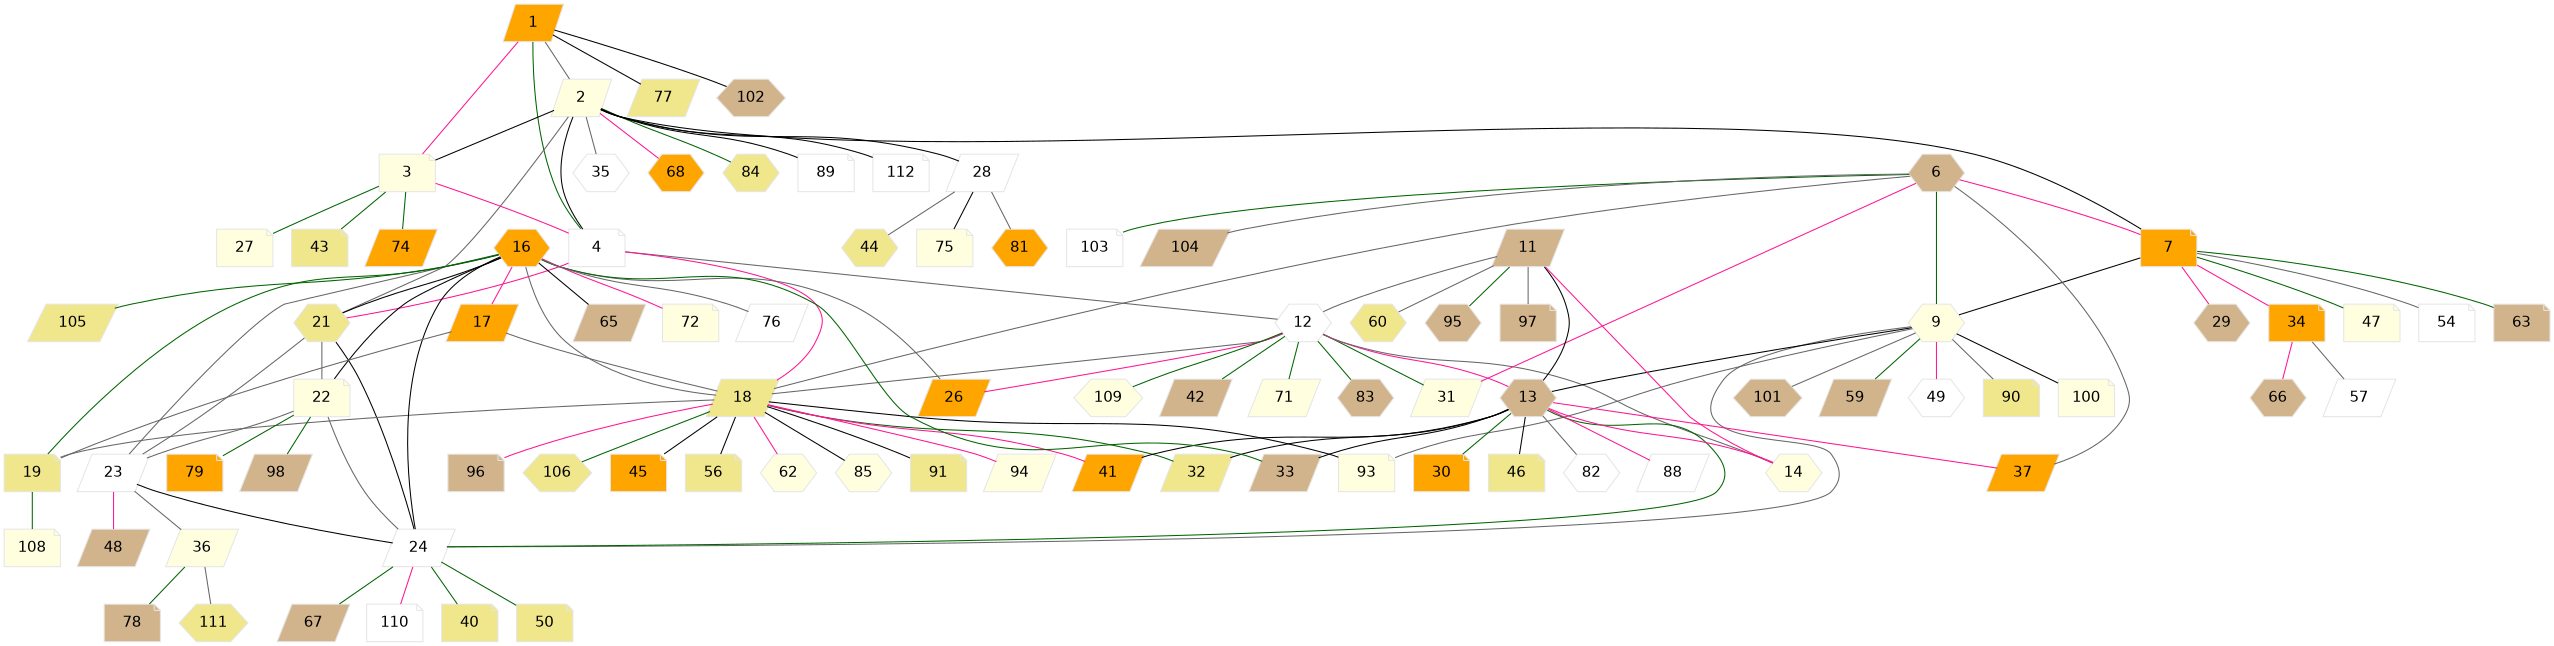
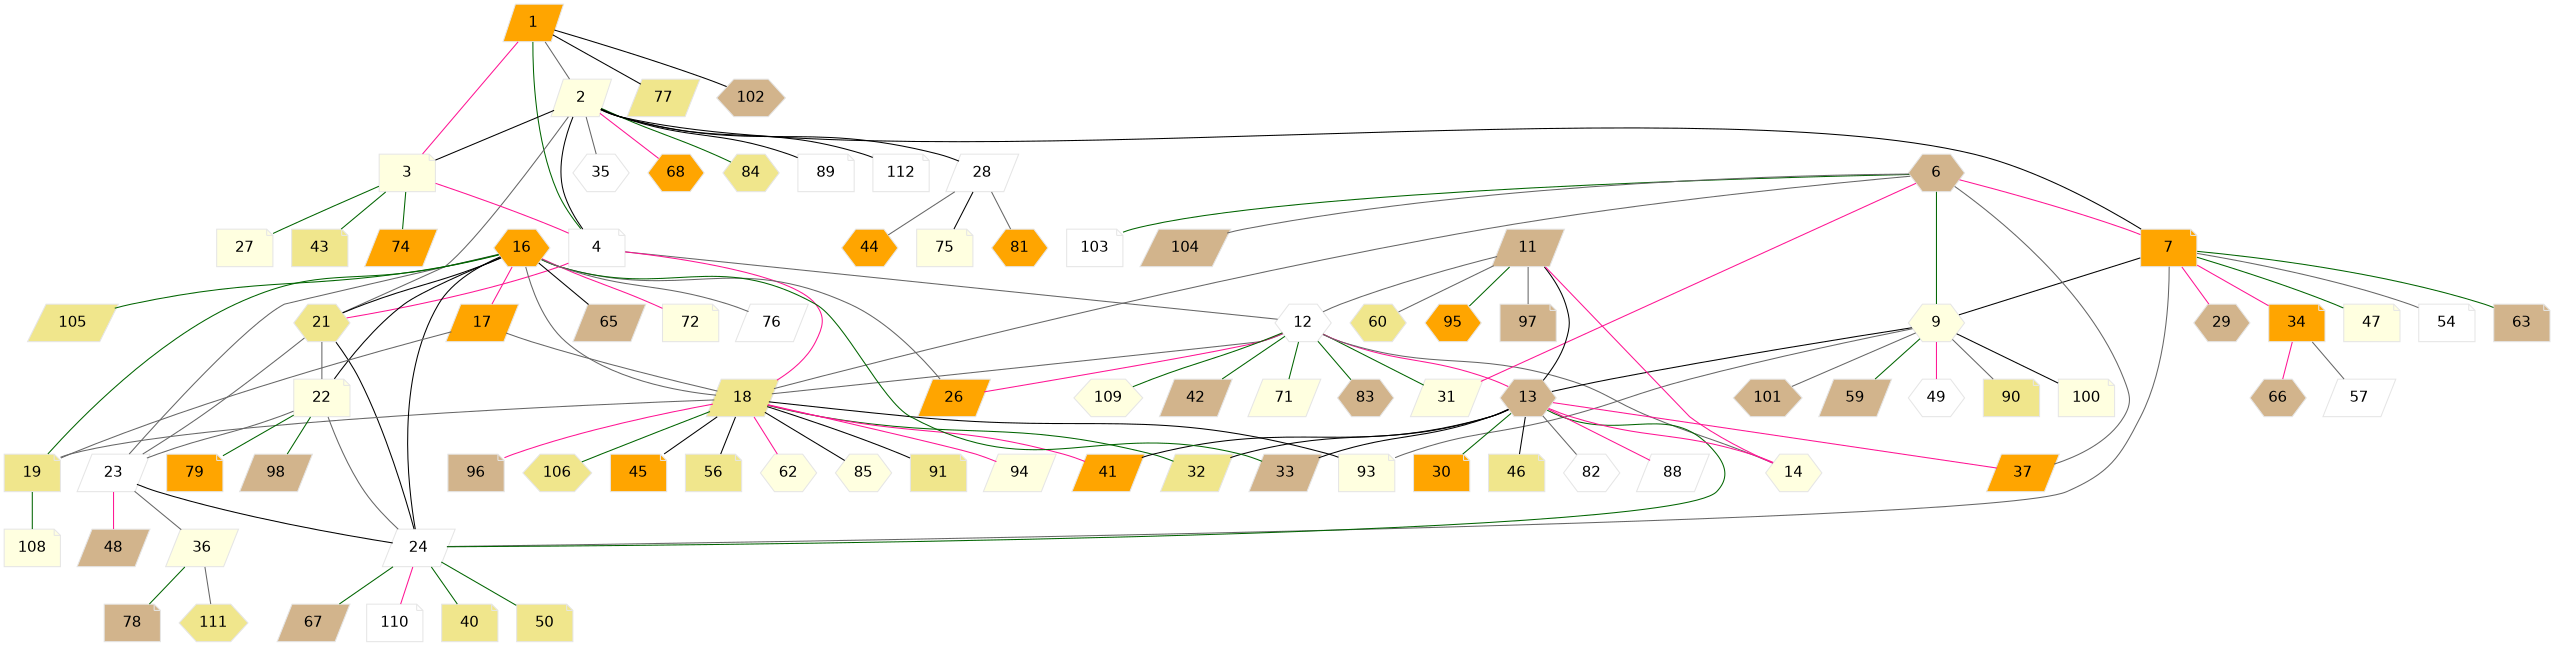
(870, 248) -> (870, 248)
(1453, 323) -> (1453, 323)
(1433, 531) -> (1577, 523)
